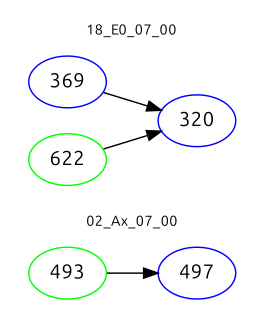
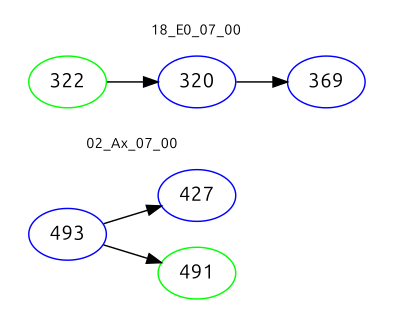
(125, 99) -> (255, 82)
(68, 160) -> (68, 82)
(68, 273) -> (68, 234)
(197, 273) -> (197, 196)
none -> (197, 273)
